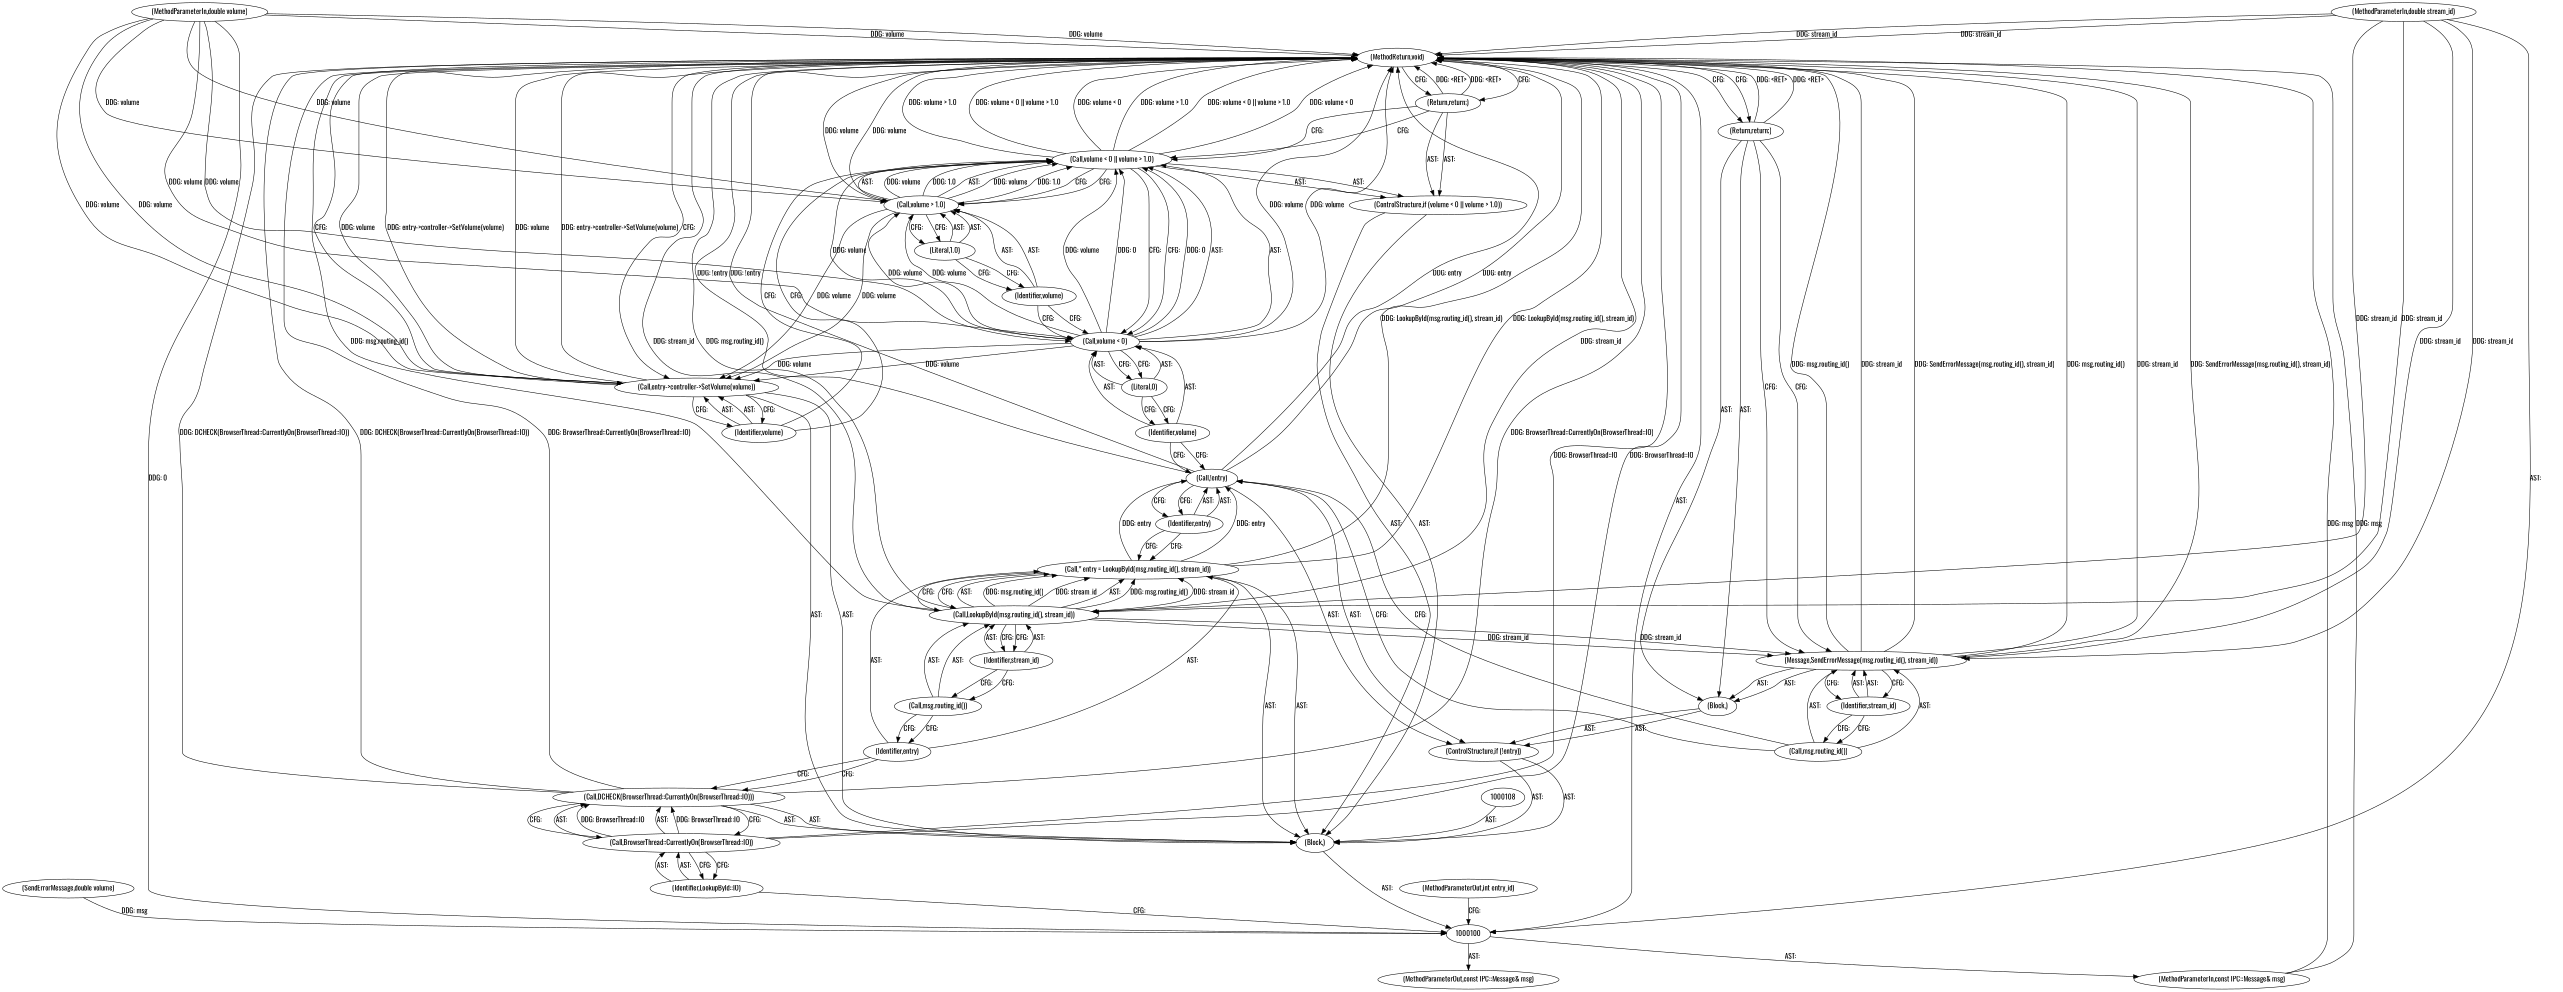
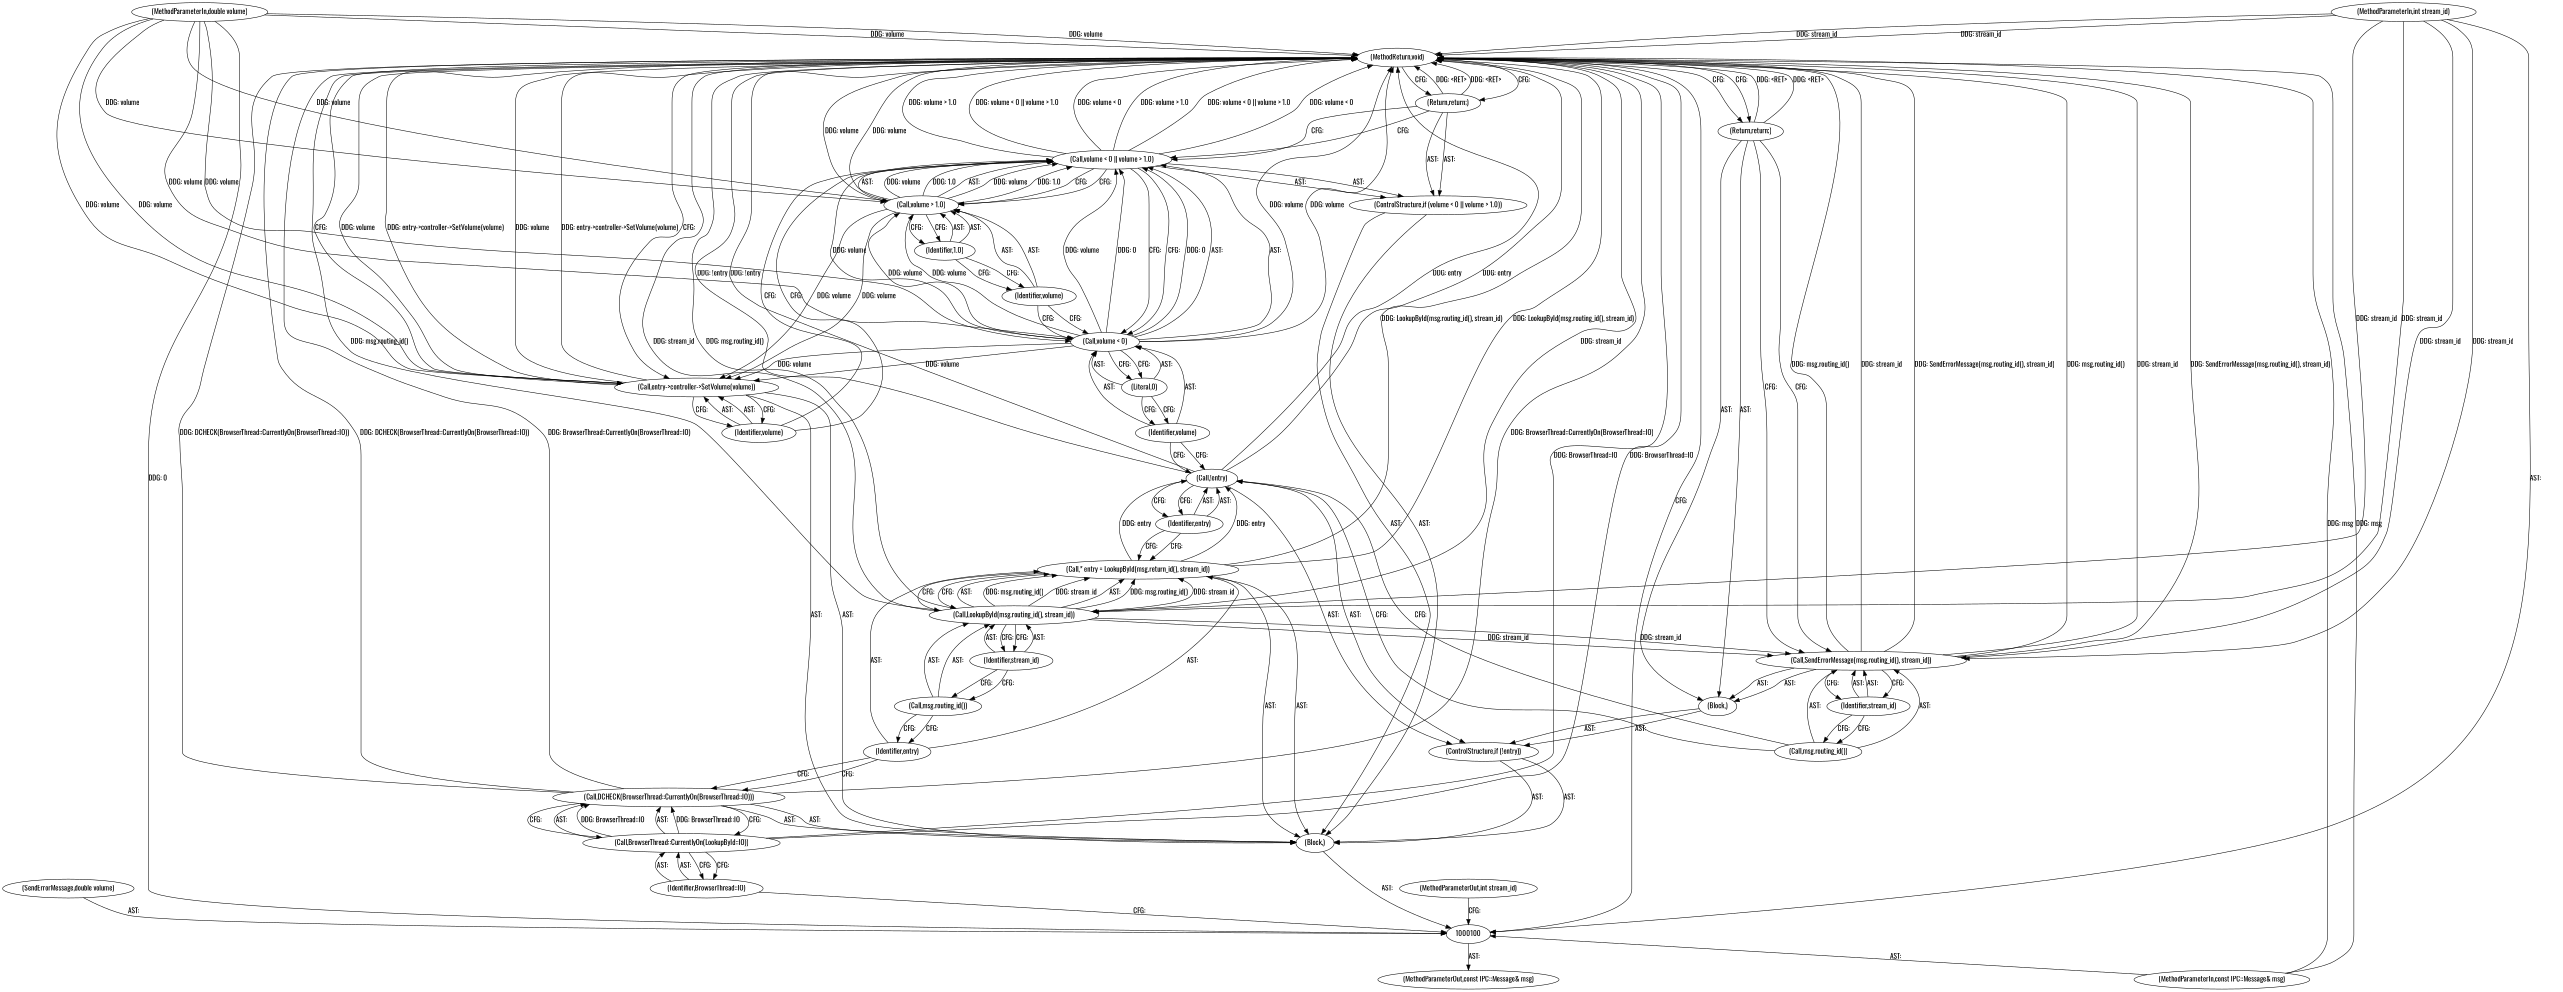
(2404, 12) -> (2404, 12)
(945, 251) -> (945, 251)
(1682, 501) -> (1682, 501)
(1138, 570) -> (1138, 570)
(1861, 661) -> (1861, 661)
(1503, 797) -> none
(681, 843) -> (681, 843)
(707, 889) -> (707, 889)
(1468, 889) -> (1468, 889)
(135, 911) -> (135, 911)
(1811, 962) -> (1821, 955)
